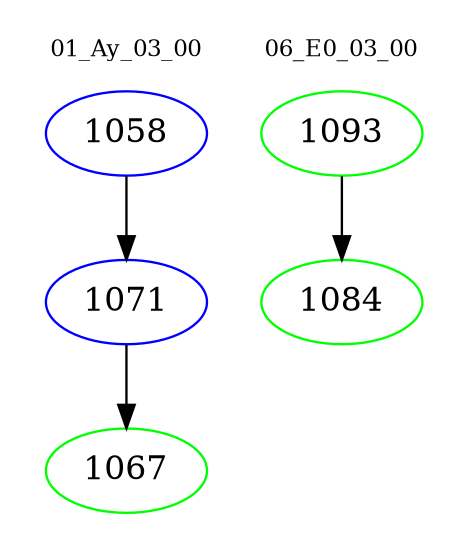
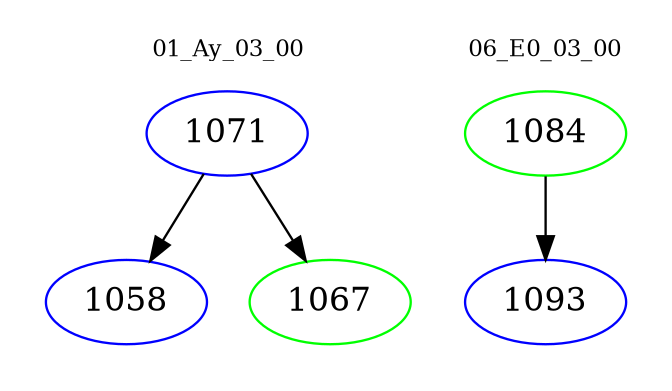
(342, 133) -> (546, 302)
(126, 206) -> (183, 207)
(342, 206) -> (546, 206)
